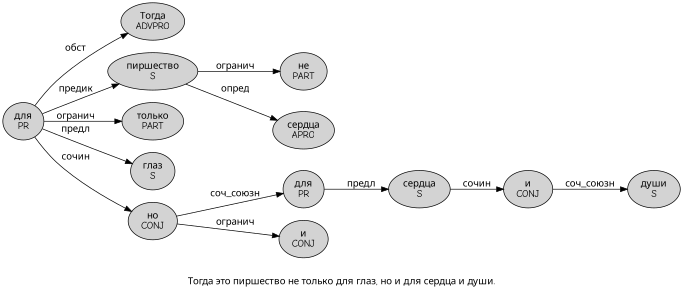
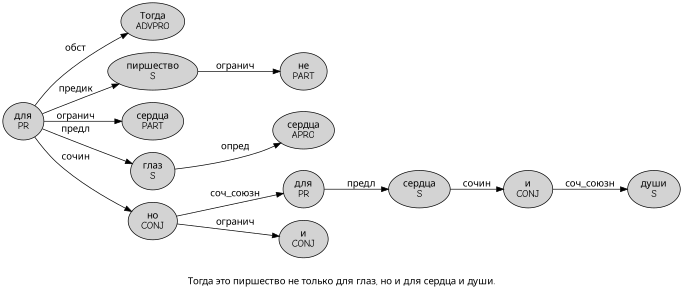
(228, 101) -> (226, 161)
(153, 121) -> (153, 121)
